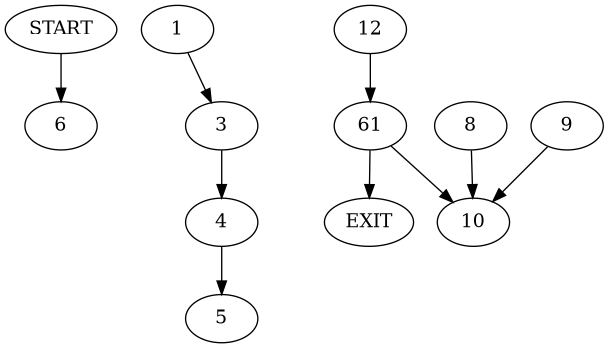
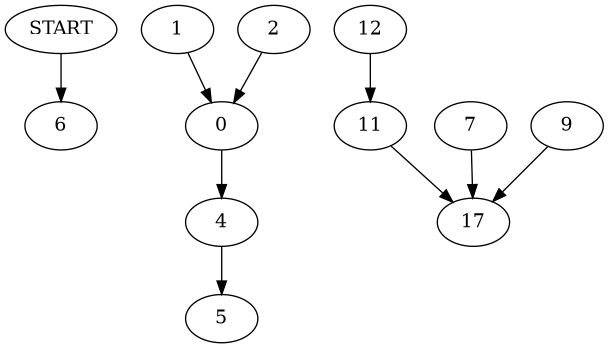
none -> (274, 29)
(222, 126) -> (222, 126)
(370, 126) -> (370, 126)
(471, 126) -> (471, 126)
(369, 222) -> none
(473, 222) -> (473, 222)
